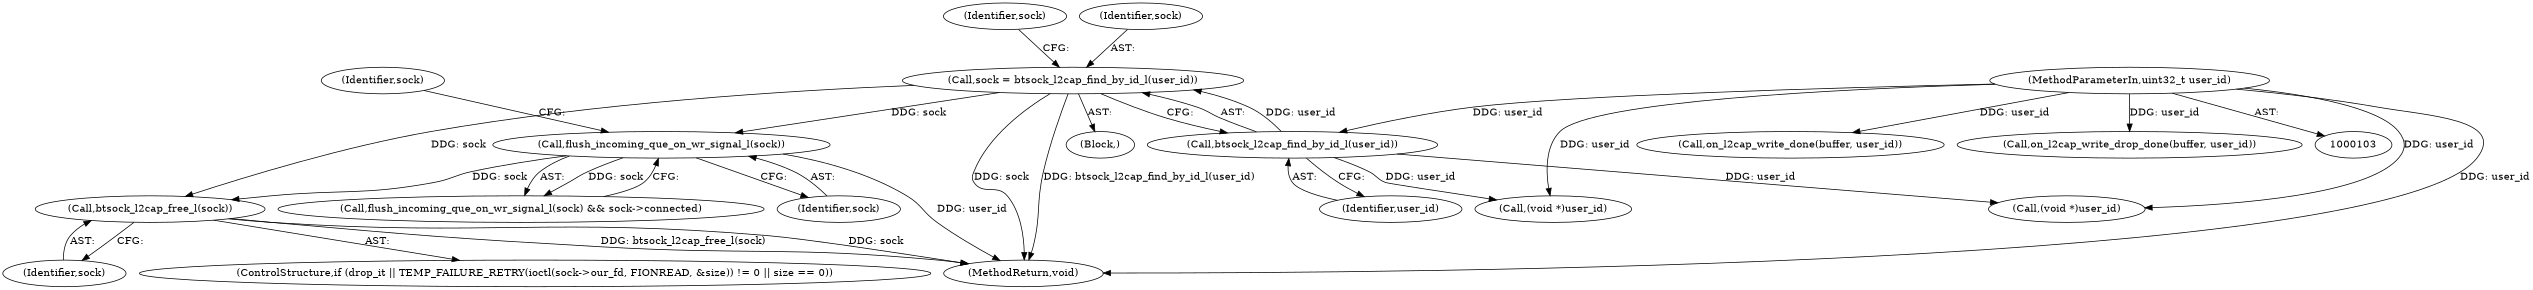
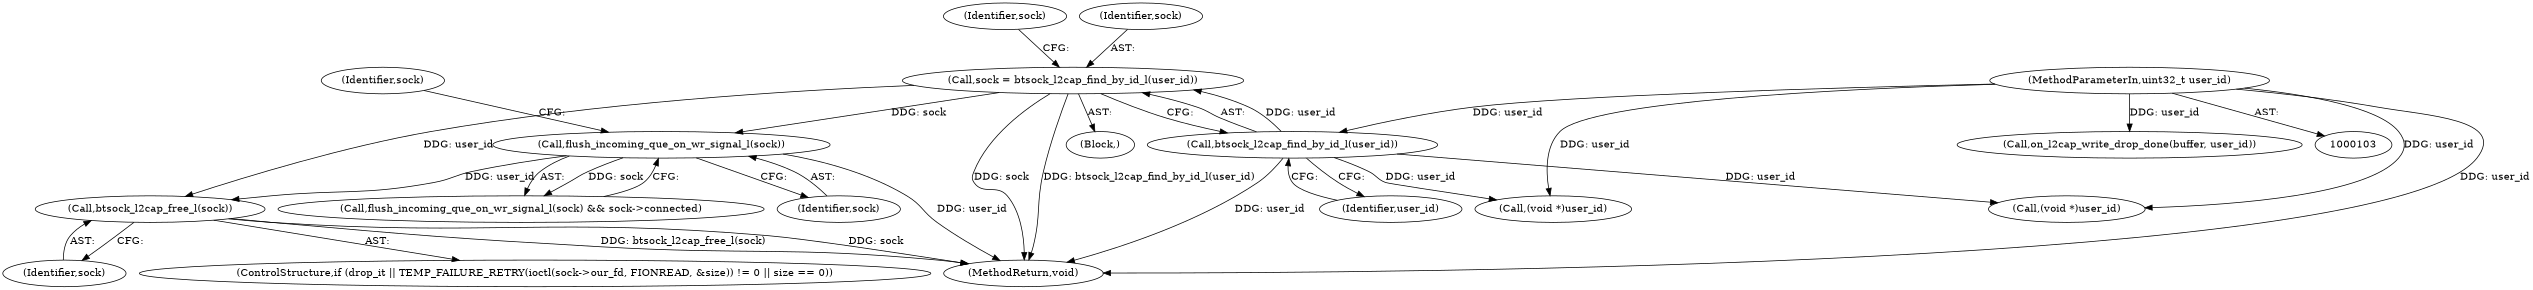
(459, 145) -> (459, 145)
(1790, 145) -> none
(500, 177) -> (500, 177)
(1307, 177) -> (1307, 177)
none -> (1185, 221)
